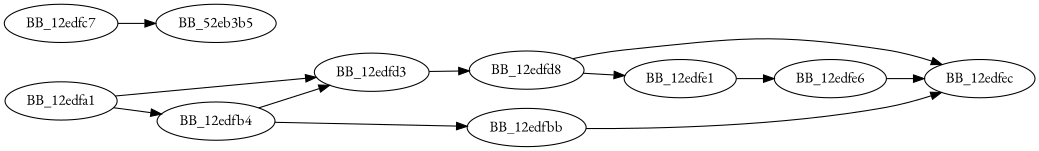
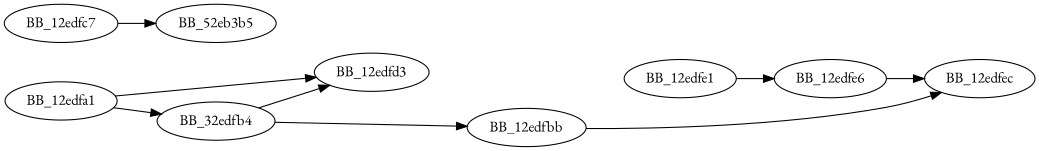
(527, 70) -> none
(216, 121) -> (216, 121)
